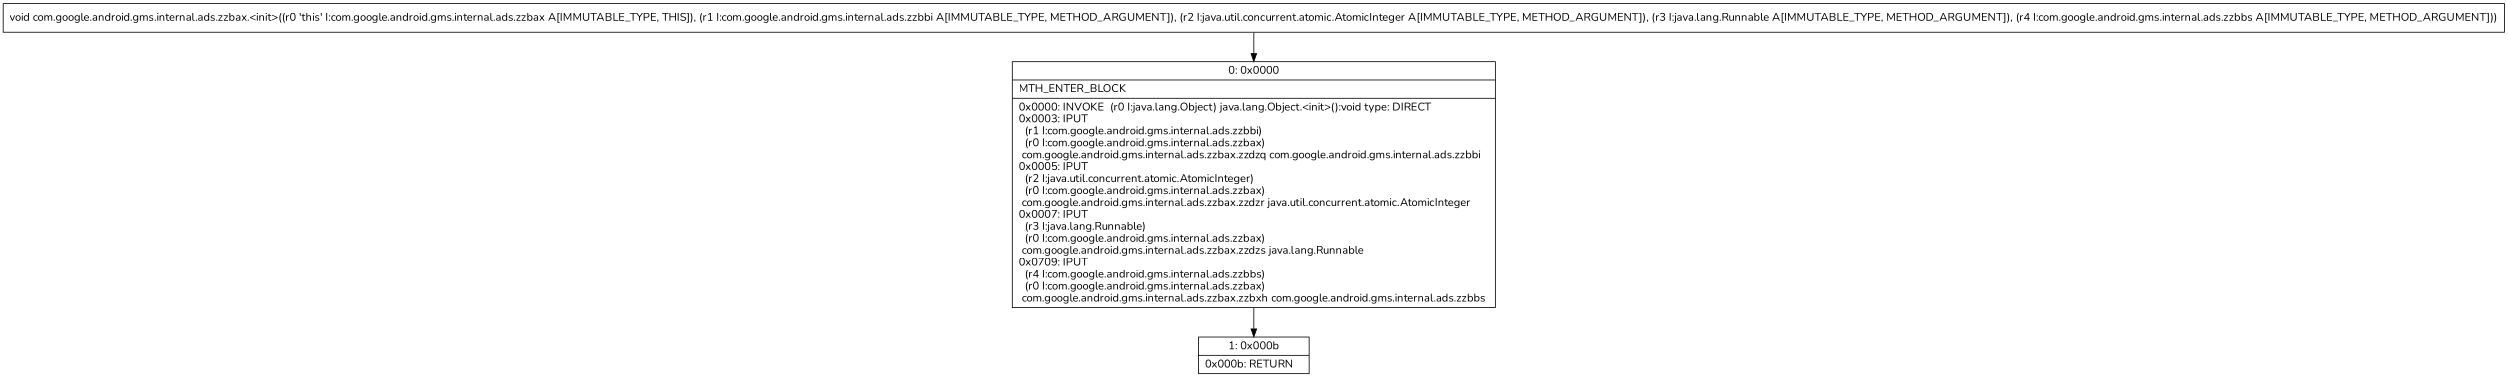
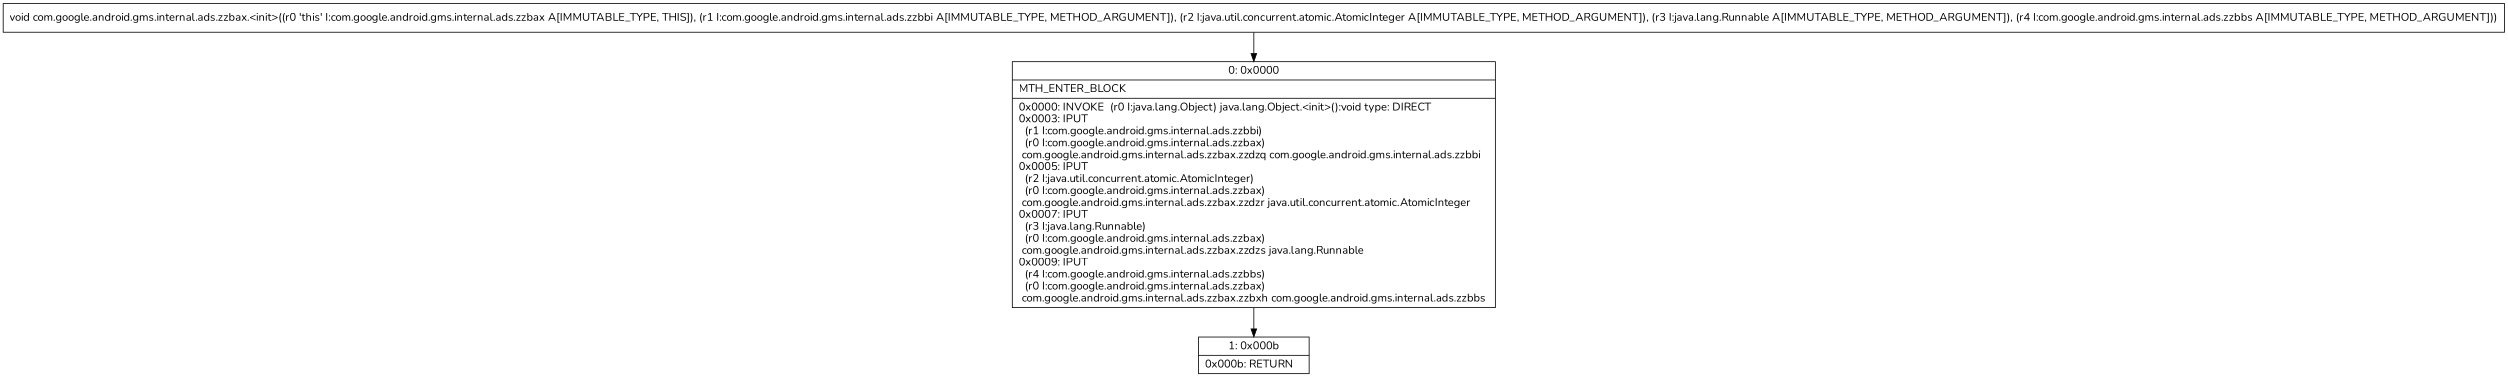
(1056, 262) -> (1056, 262)
